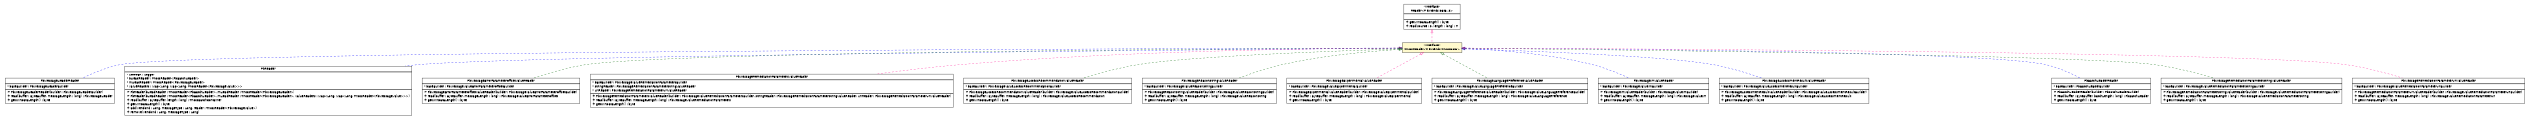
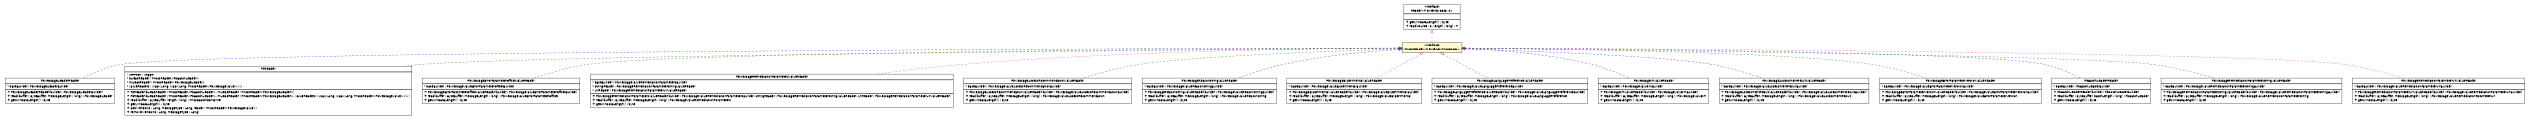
(678, 57) -> (678, 57)
(1318, 58) -> (1318, 58)
none -> (1960, 91)
